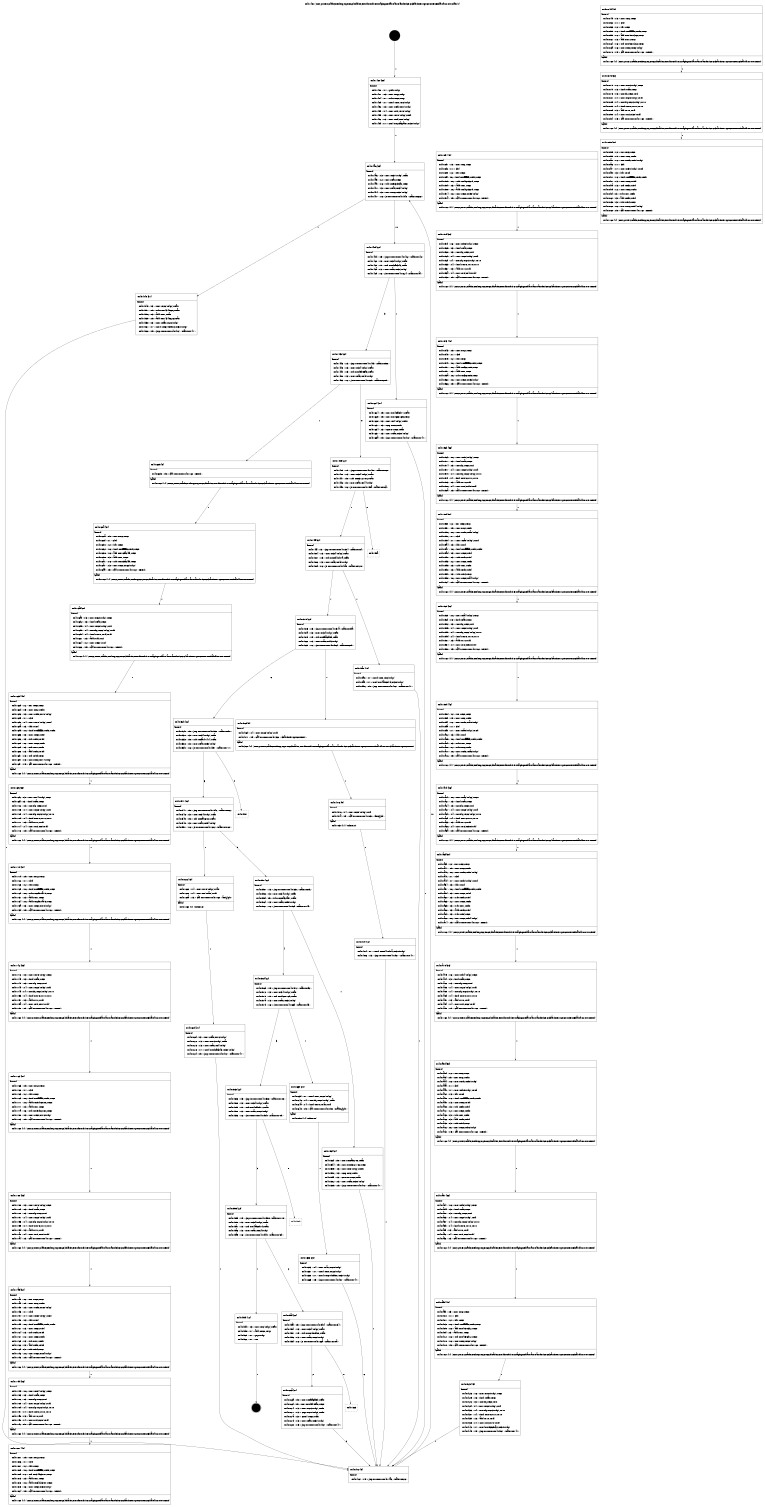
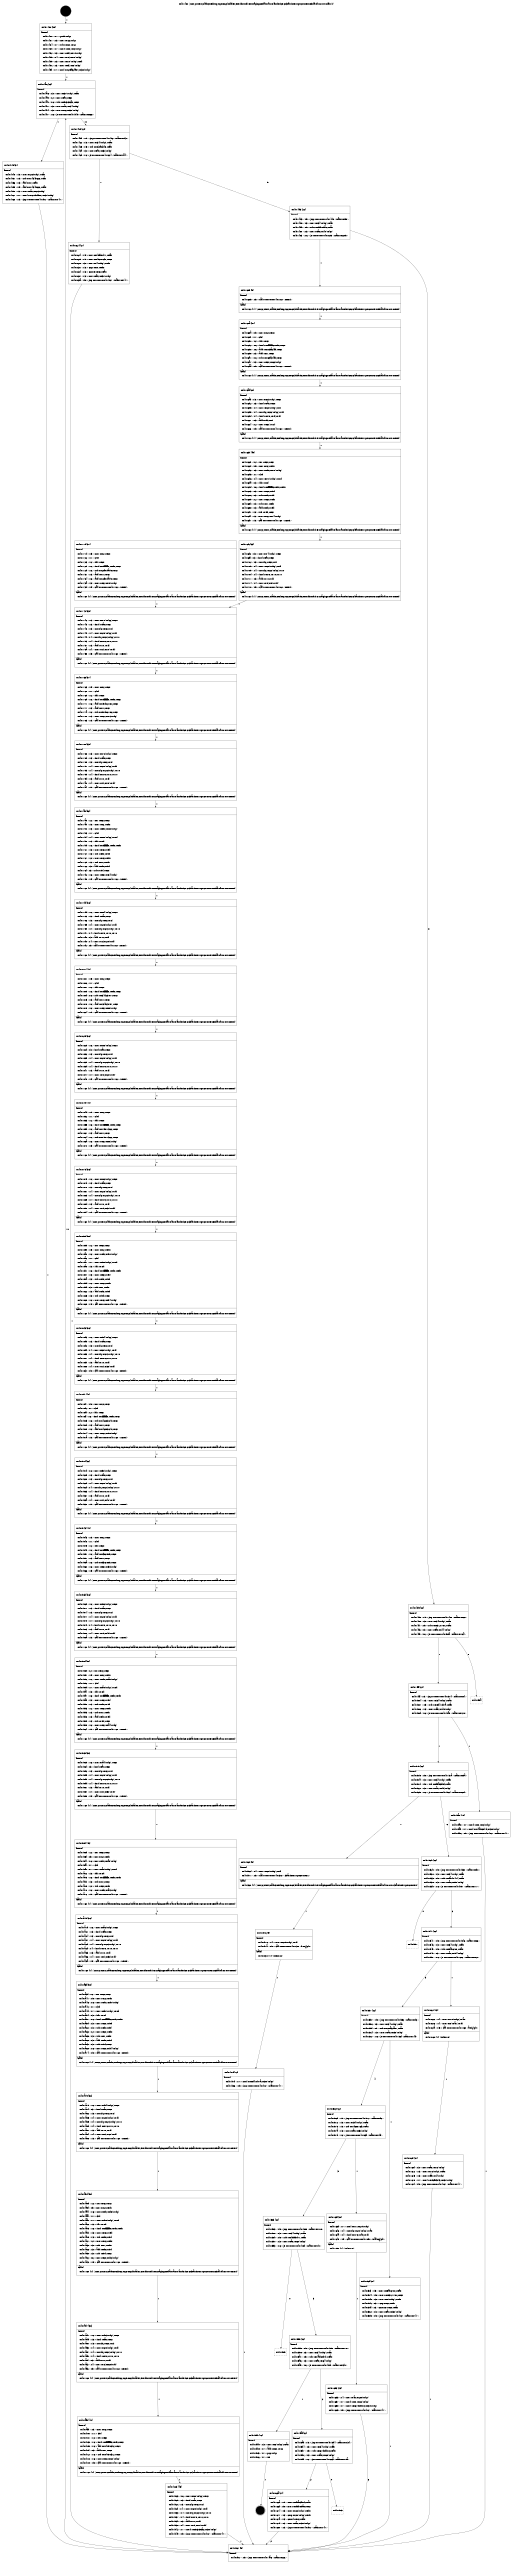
(90, 853) -> (238, 604)
none -> (156, 1063)
none -> (156, 1354)
